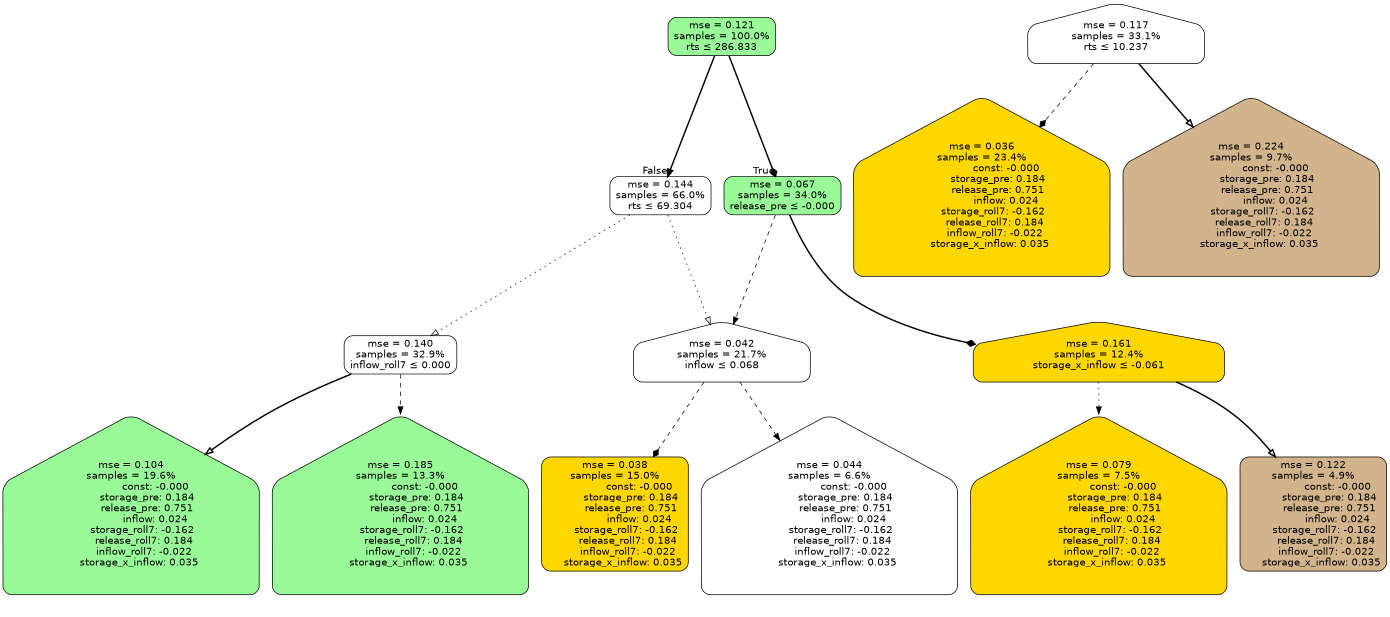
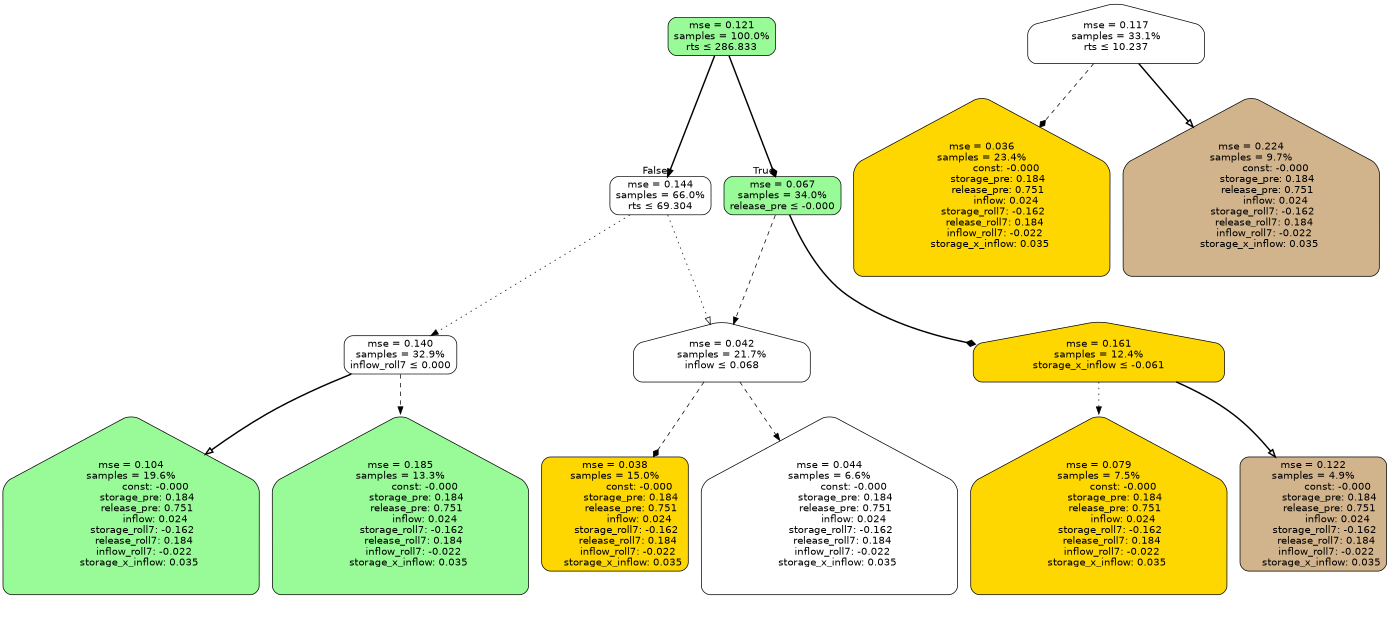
(534, 273) -> (534, 273)
